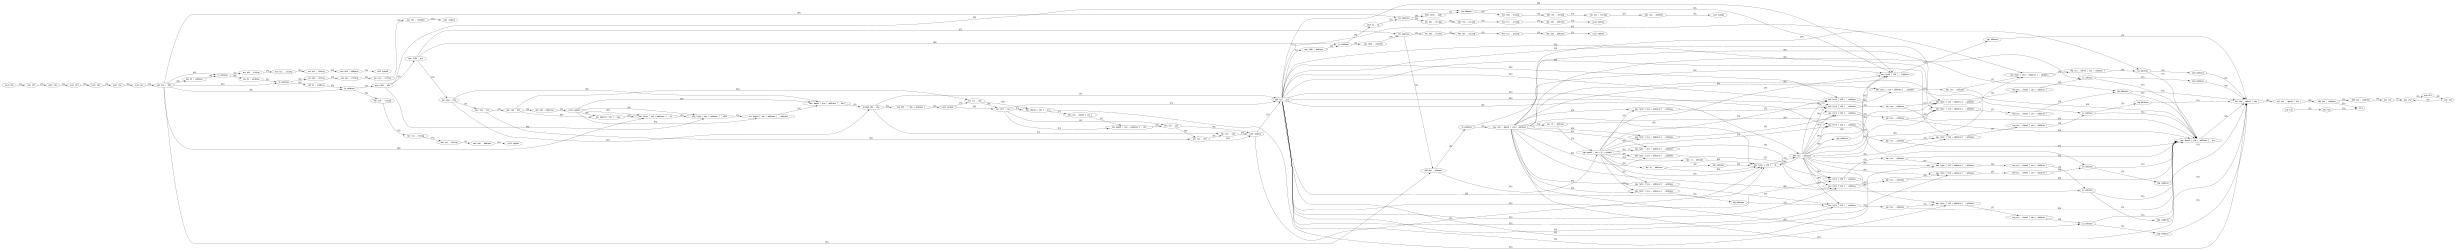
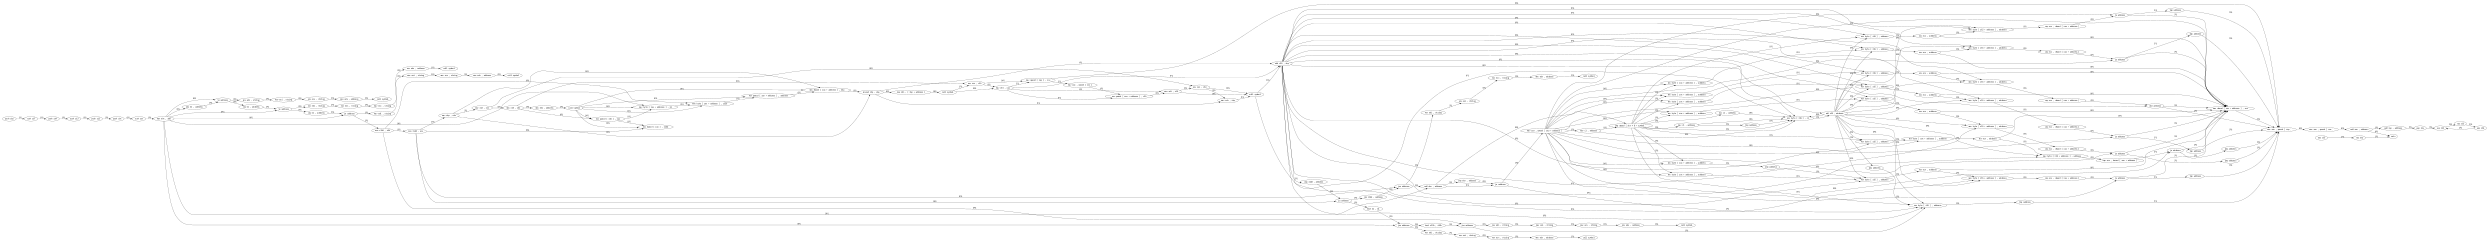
none -> (655, 127)
none -> (1467, 181)
